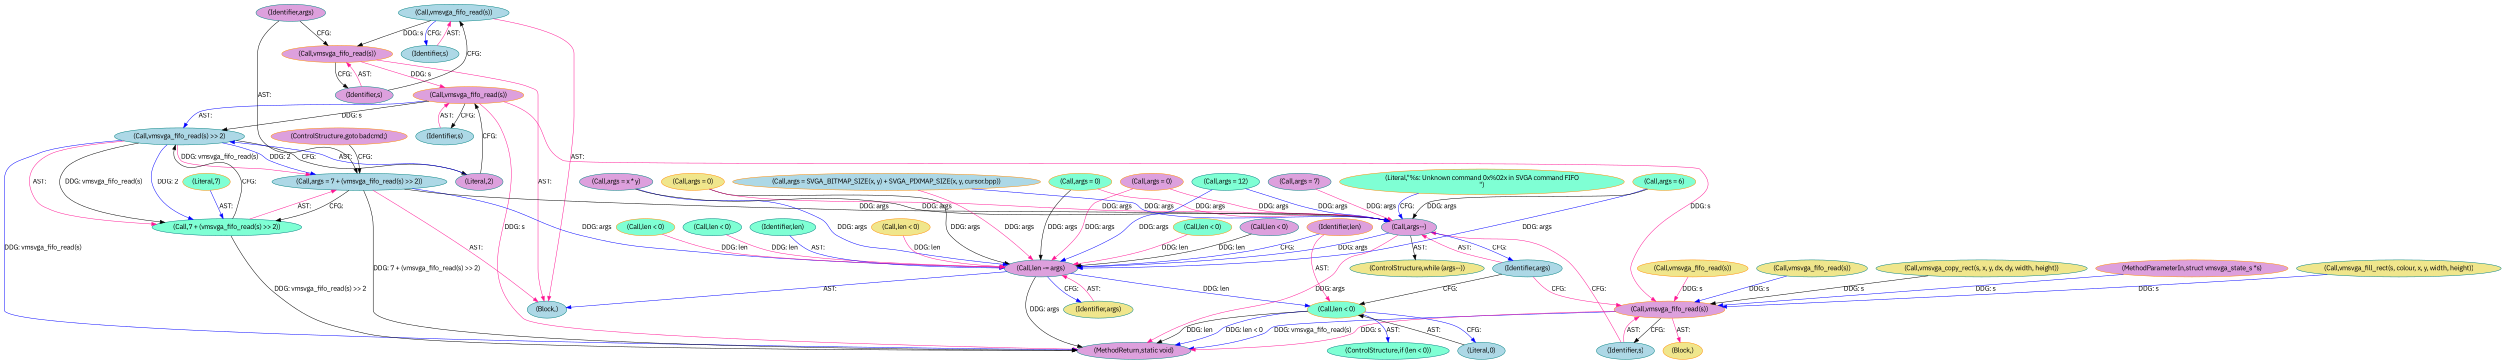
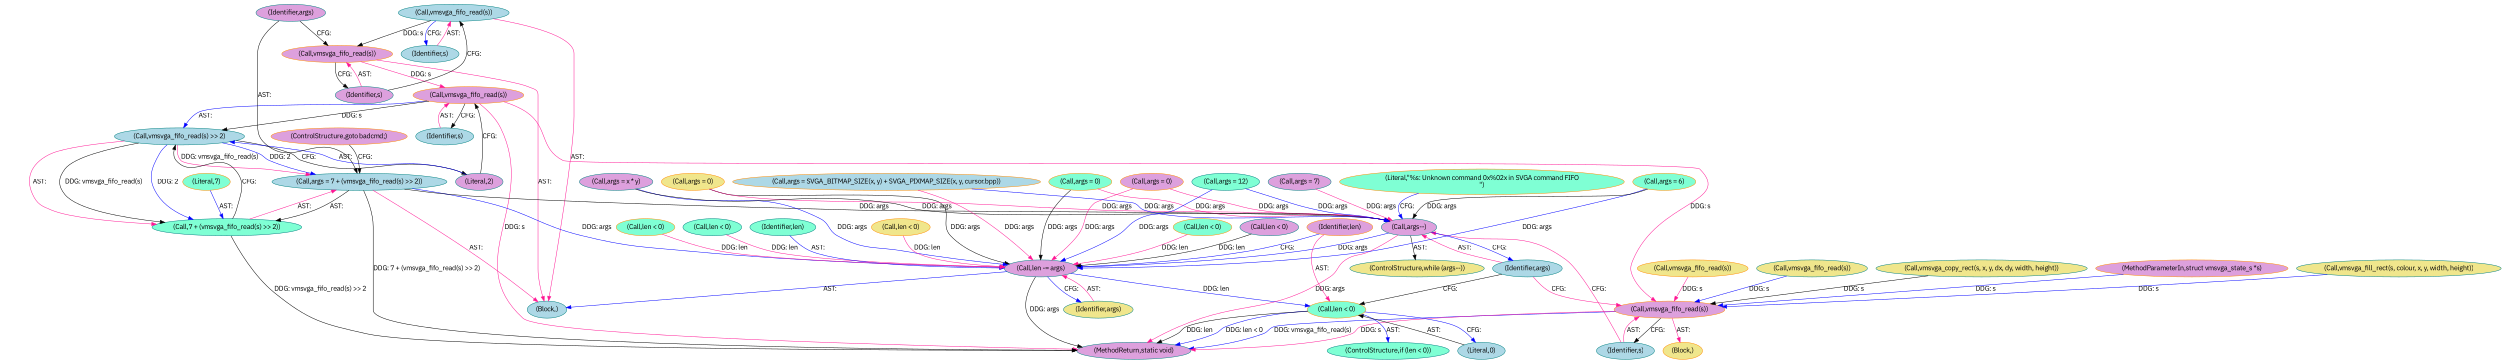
(337, 207) -> (337, 207)
(340, 336) -> none
